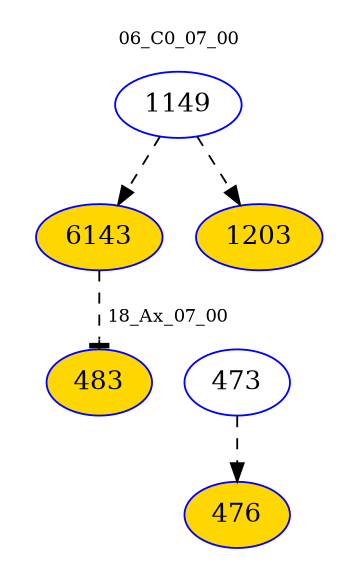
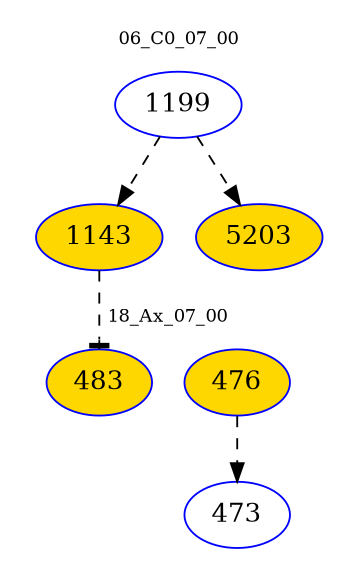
(178, 105) -> (178, 105)
(99, 237) -> (99, 237)
(259, 237) -> (259, 237)
(237, 440) -> (237, 440)
